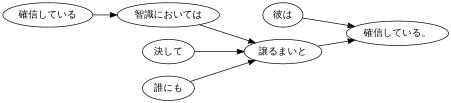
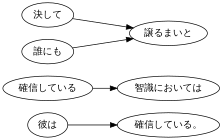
(224, 33) -> none
(333, 44) -> none
